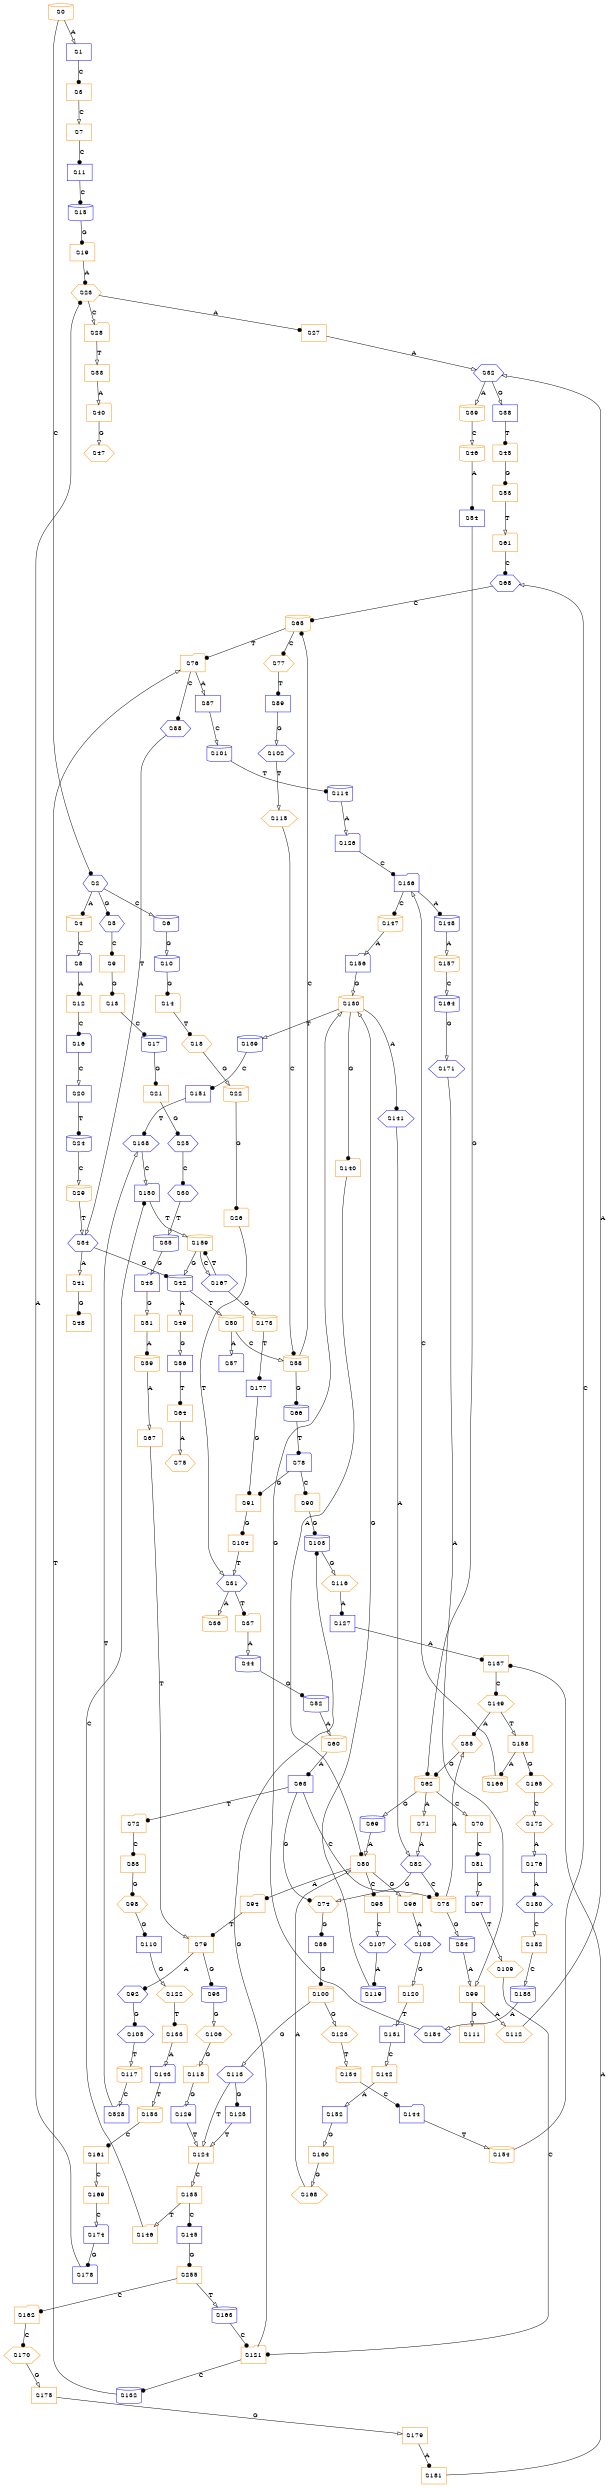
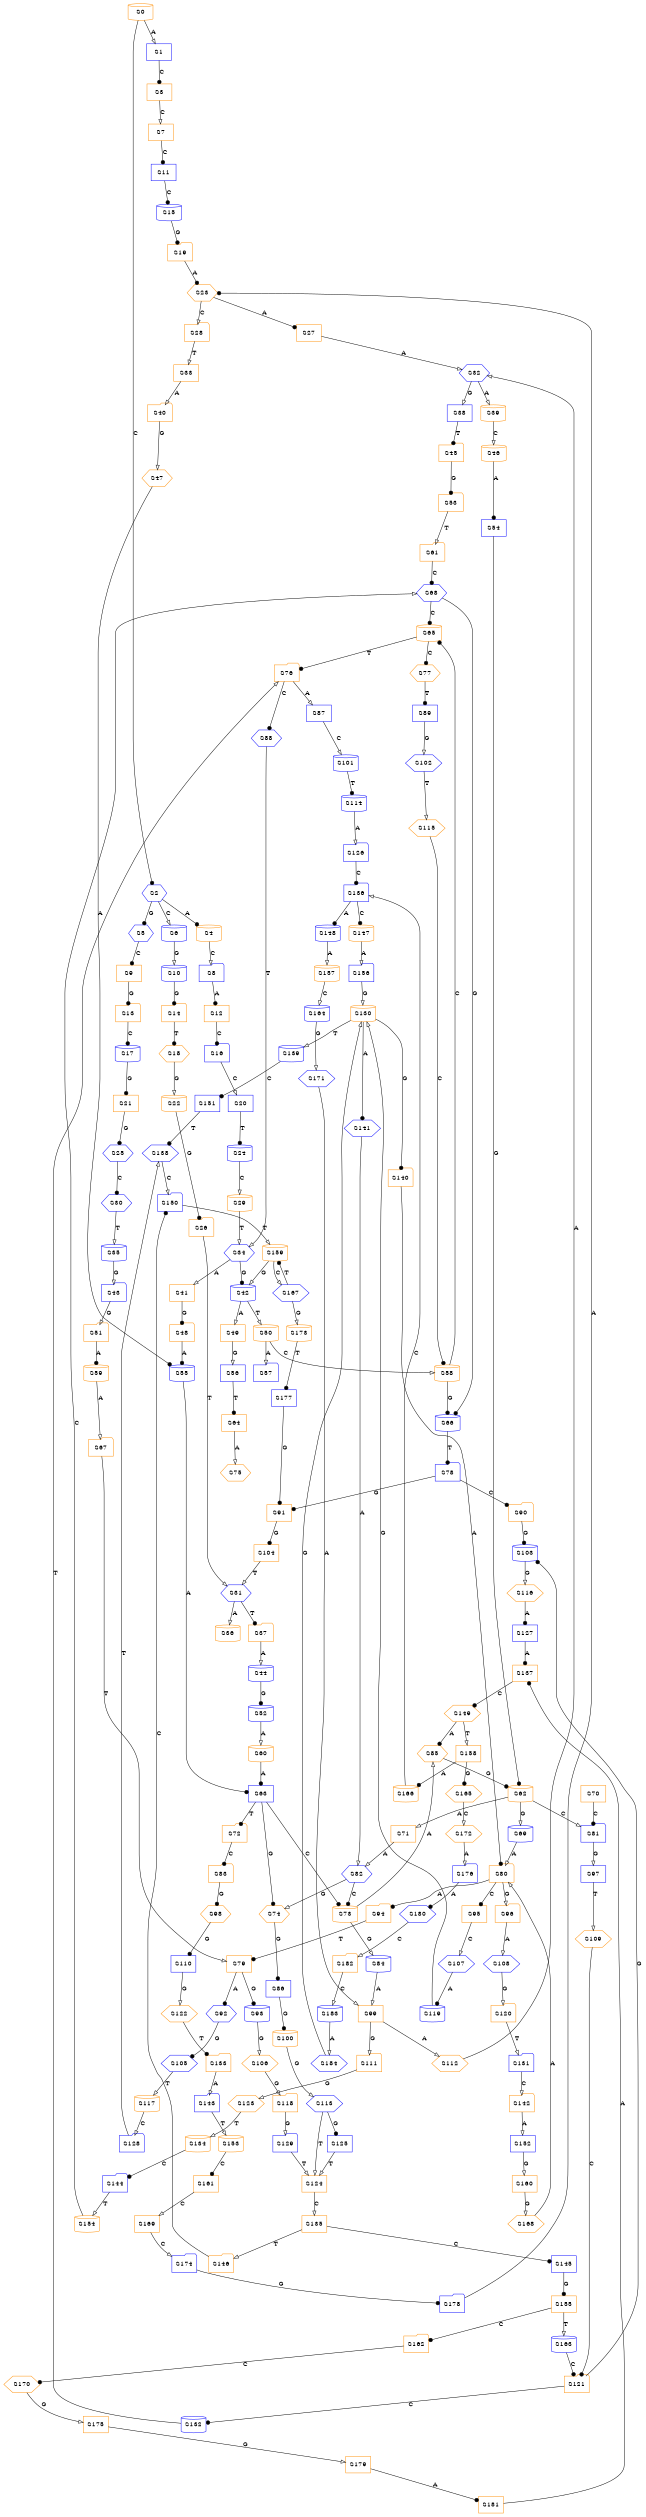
none -> (473, 1000)
none -> (182, 1373)
(449, 1802) -> (555, 1813)
(329, 2012) -> (310, 2084)
(117, 2115) -> (132, 2144)
(189, 2275) -> (564, 2304)
